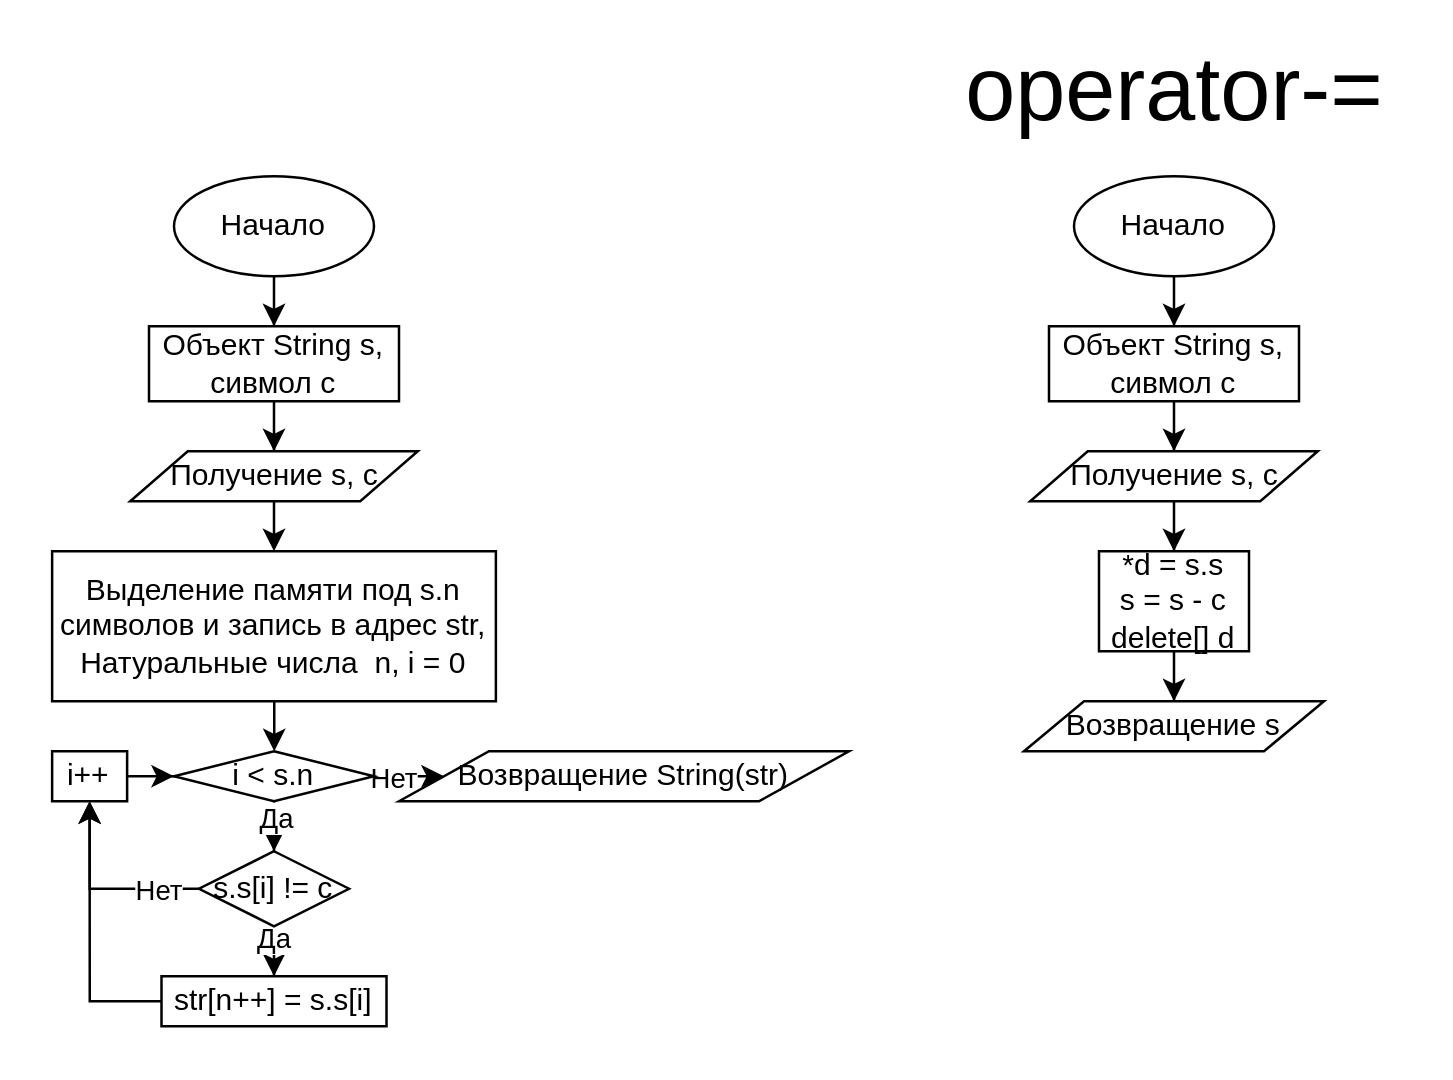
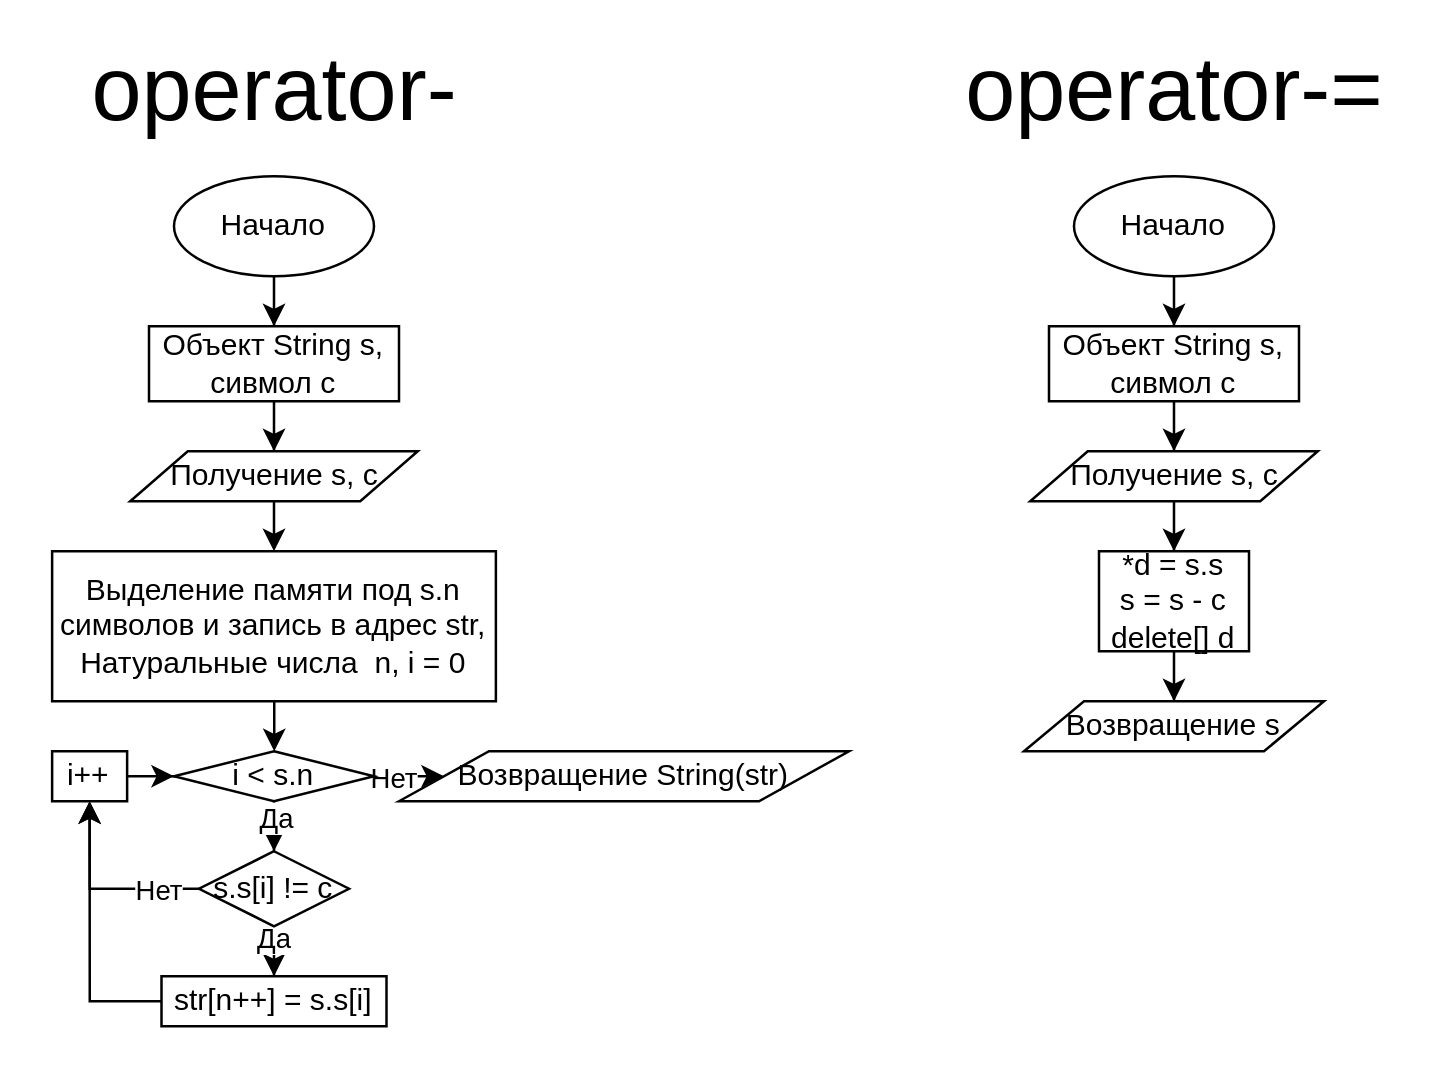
none -> (274, 89)
